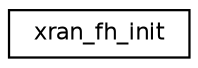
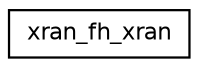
(99, 34) -> (99, 34)
